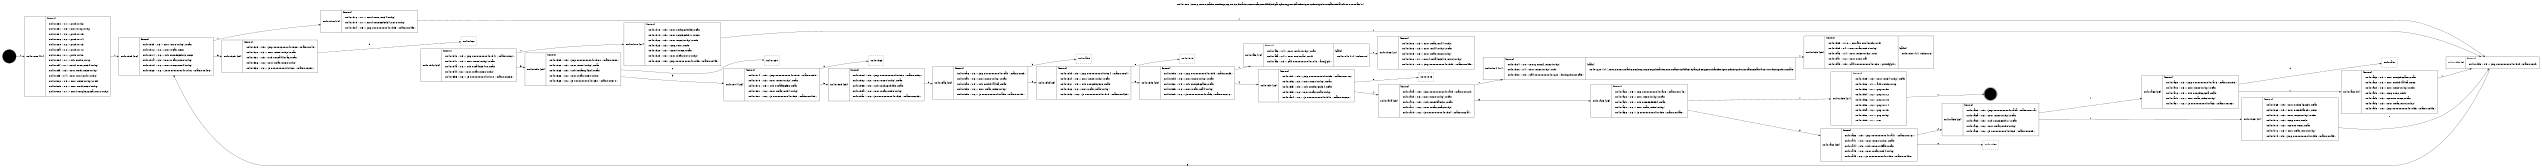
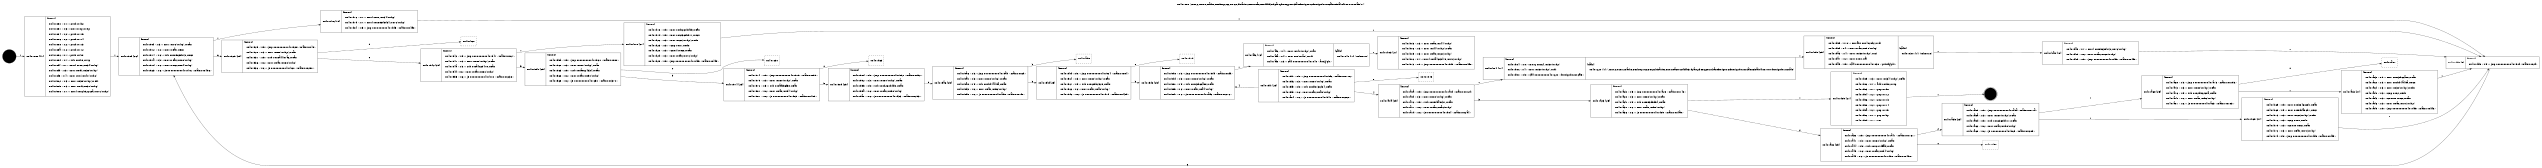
none -> (2090, 53)
none -> (368, 61)
(1246, 84) -> (1247, 87)
